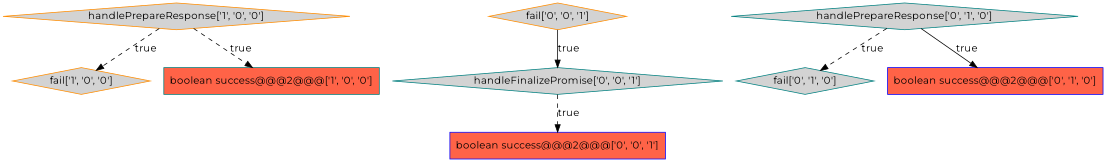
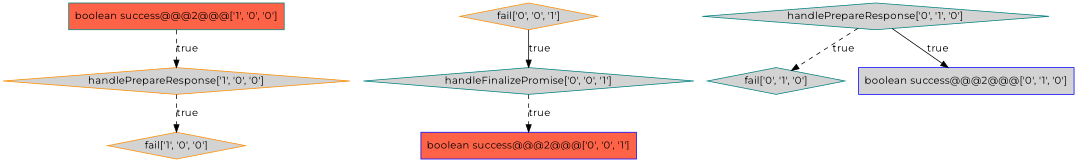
(220, 46) -> (176, 45)
(995, 81) -> (966, 81)
